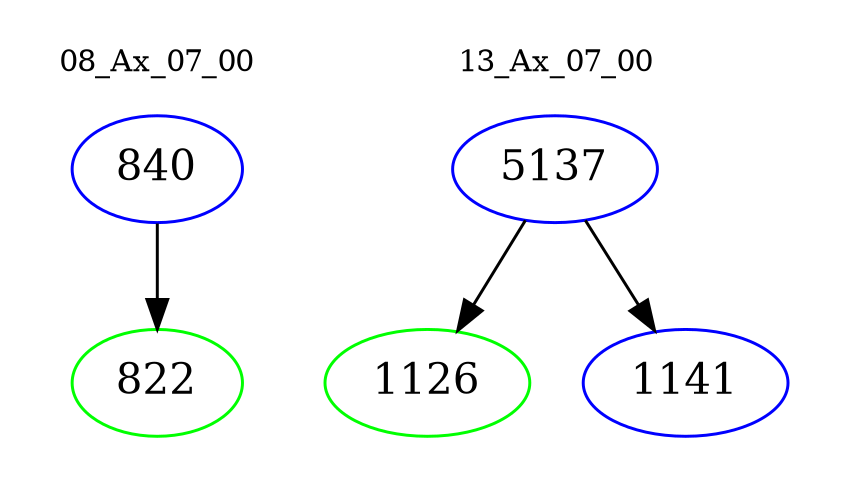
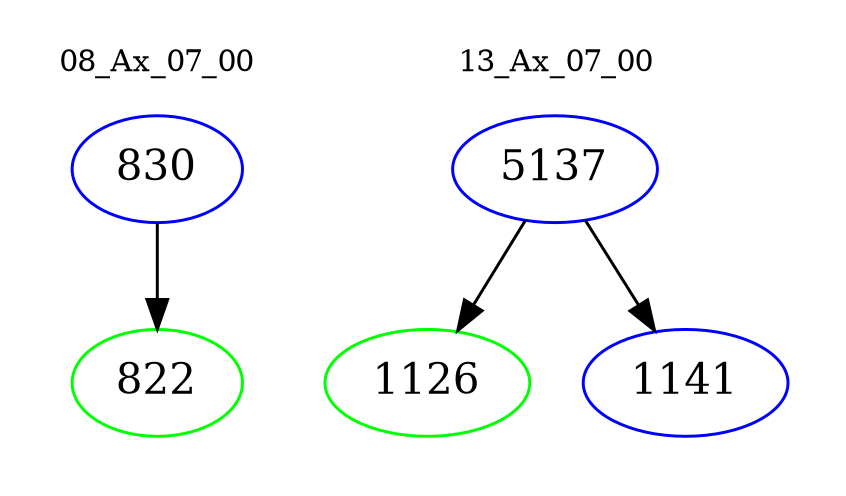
(157, 169) -> (157, 169)
